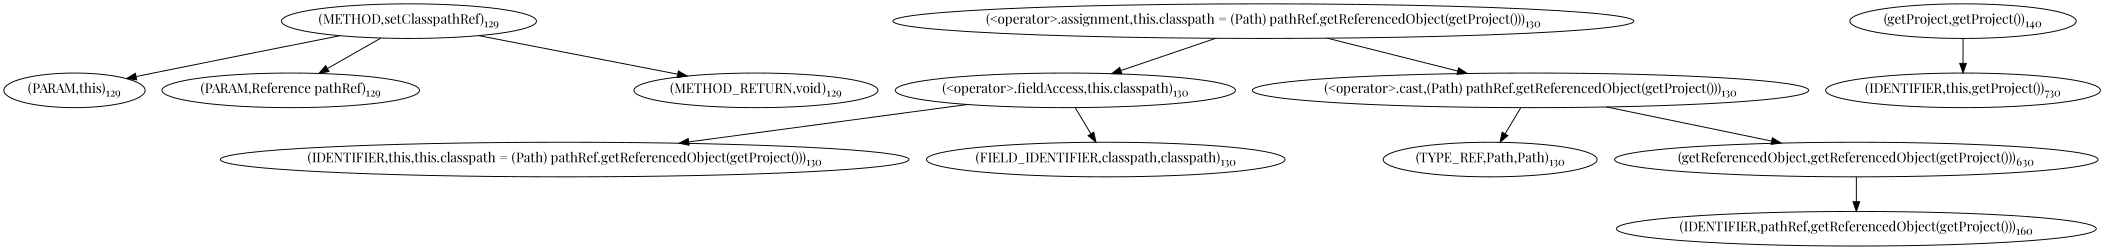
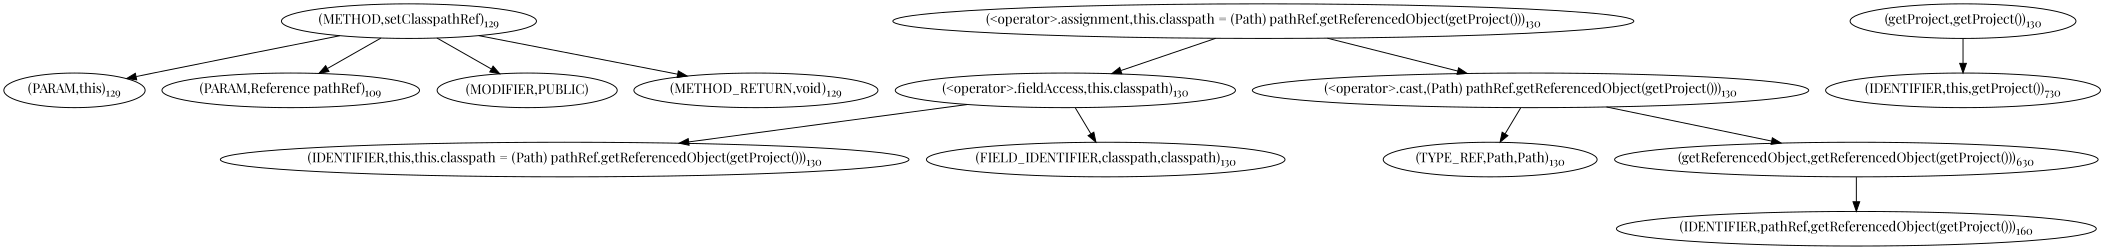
(2034, 20) -> (2034, 20)
(373, 89) -> (373, 89)
none -> (527, 90)
